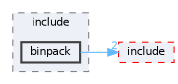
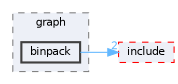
(51, 23) -> (51, 23)
